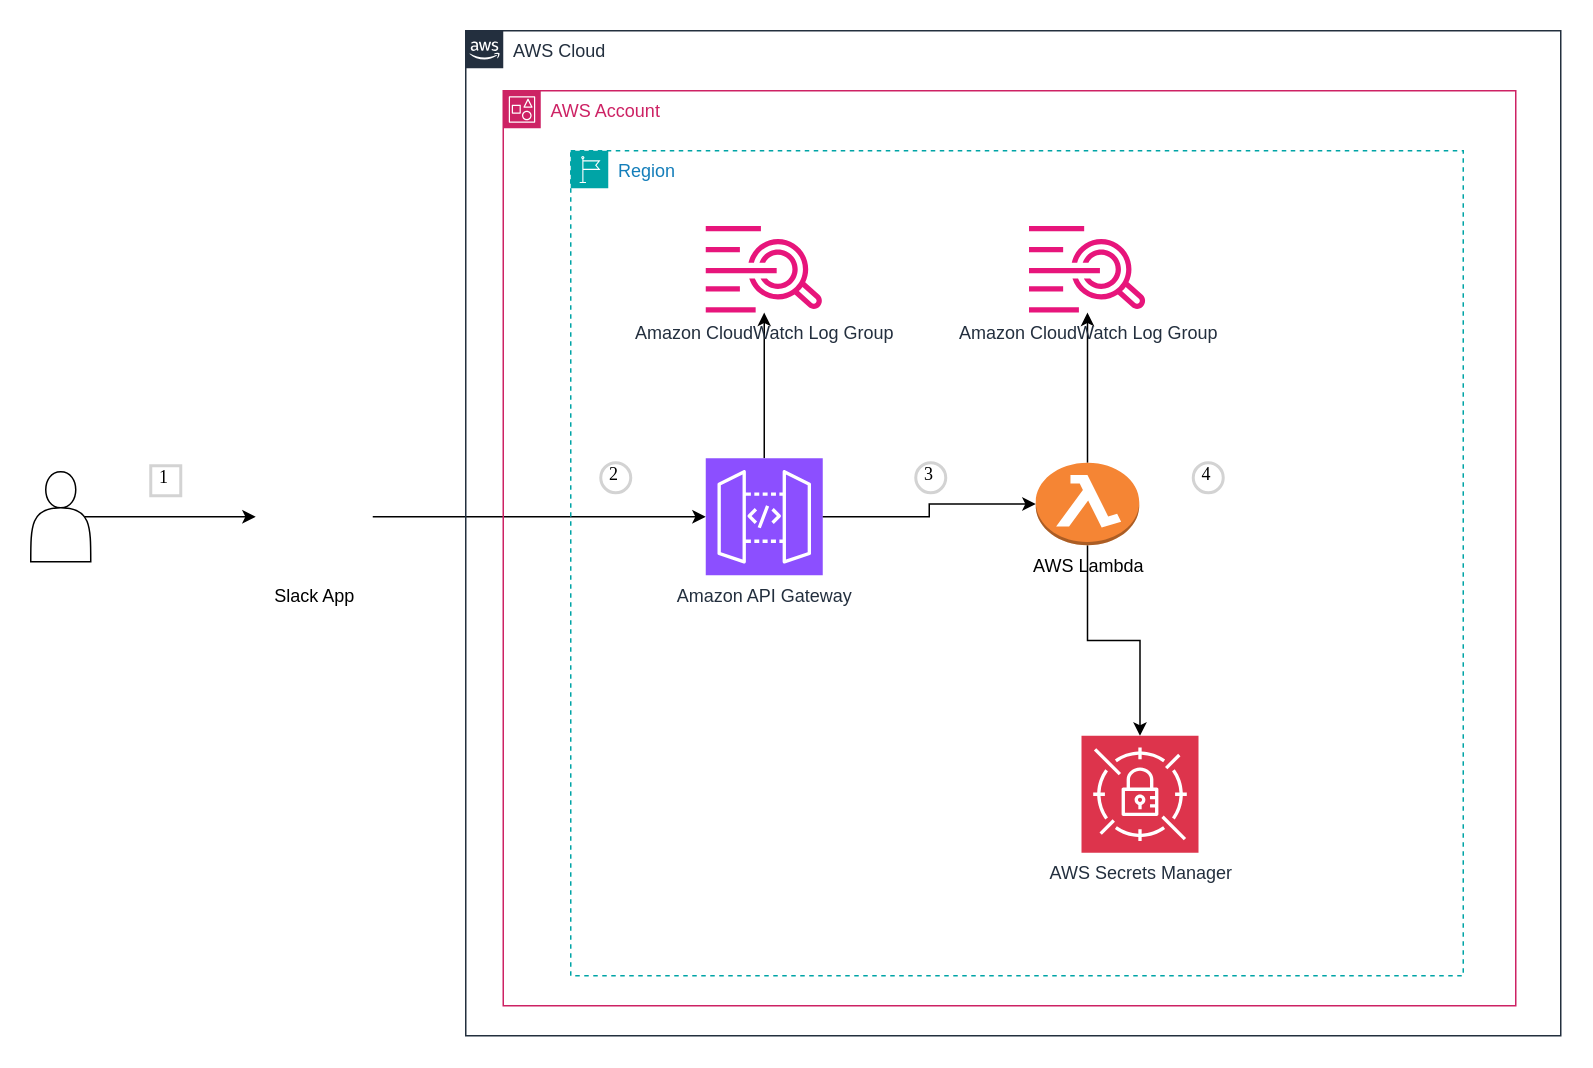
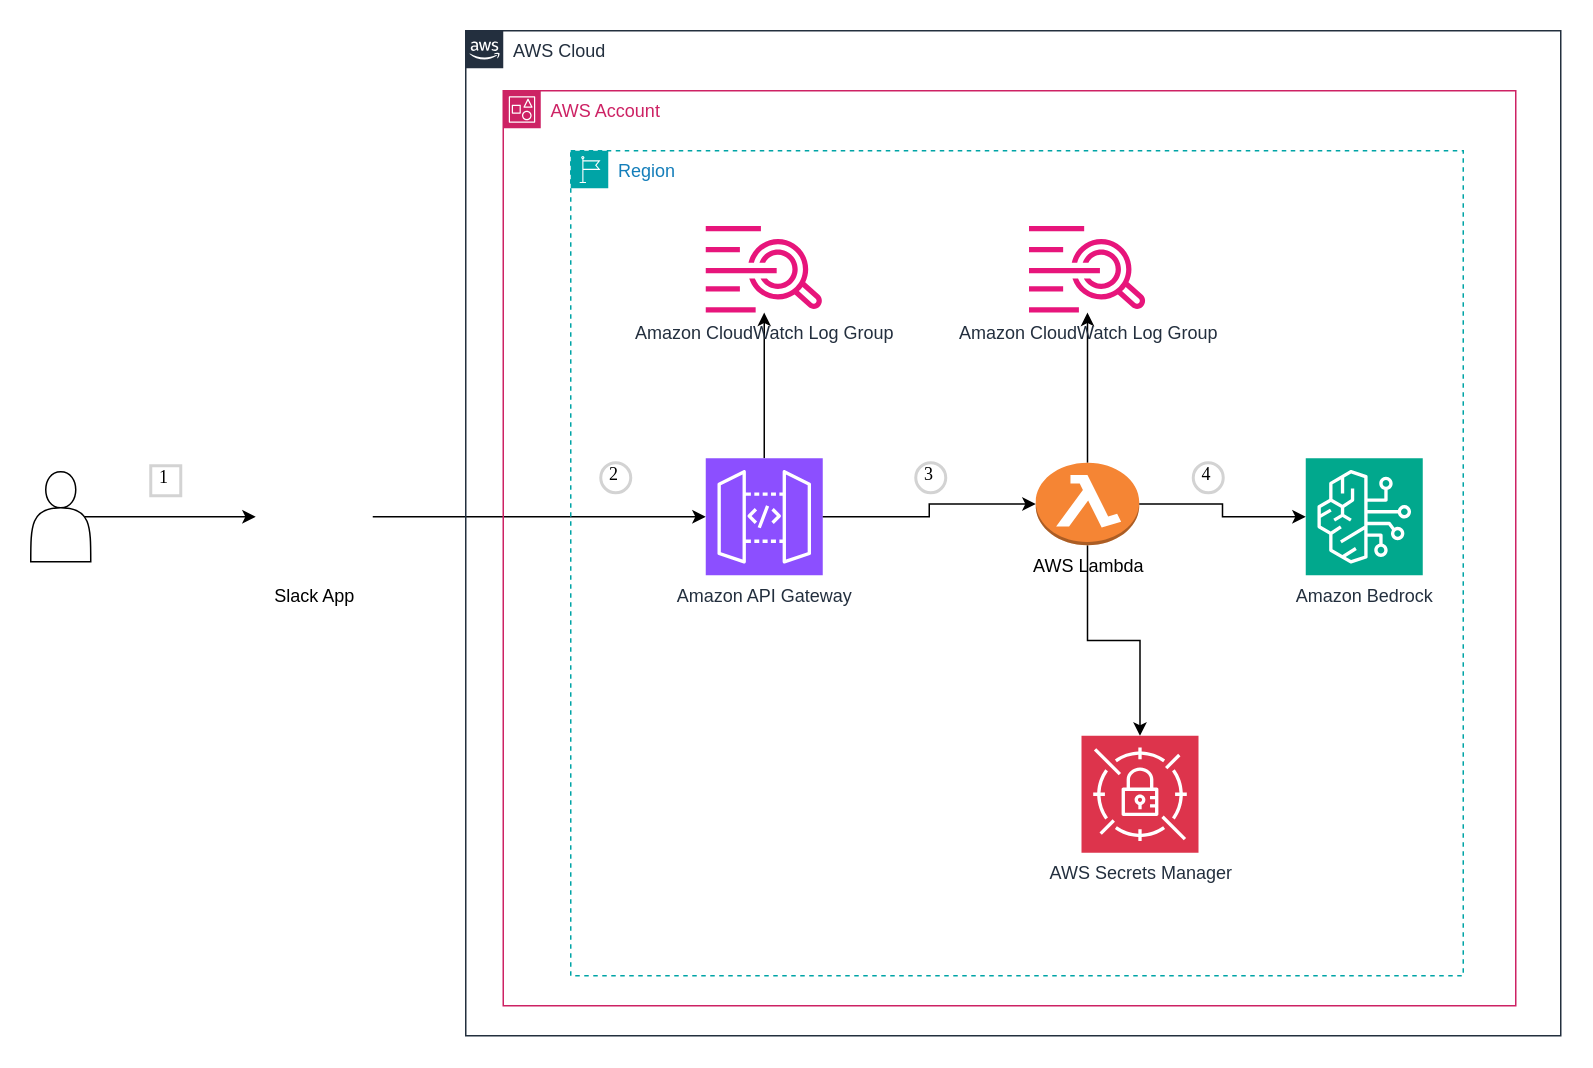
none -> (1223, 505)
none -> (1364, 517)
